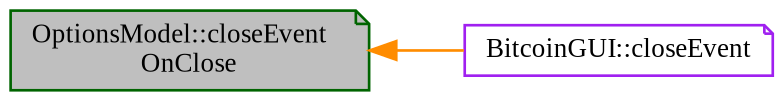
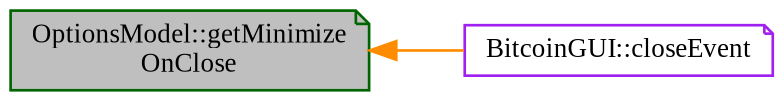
(190, 50) -> (190, 50)
